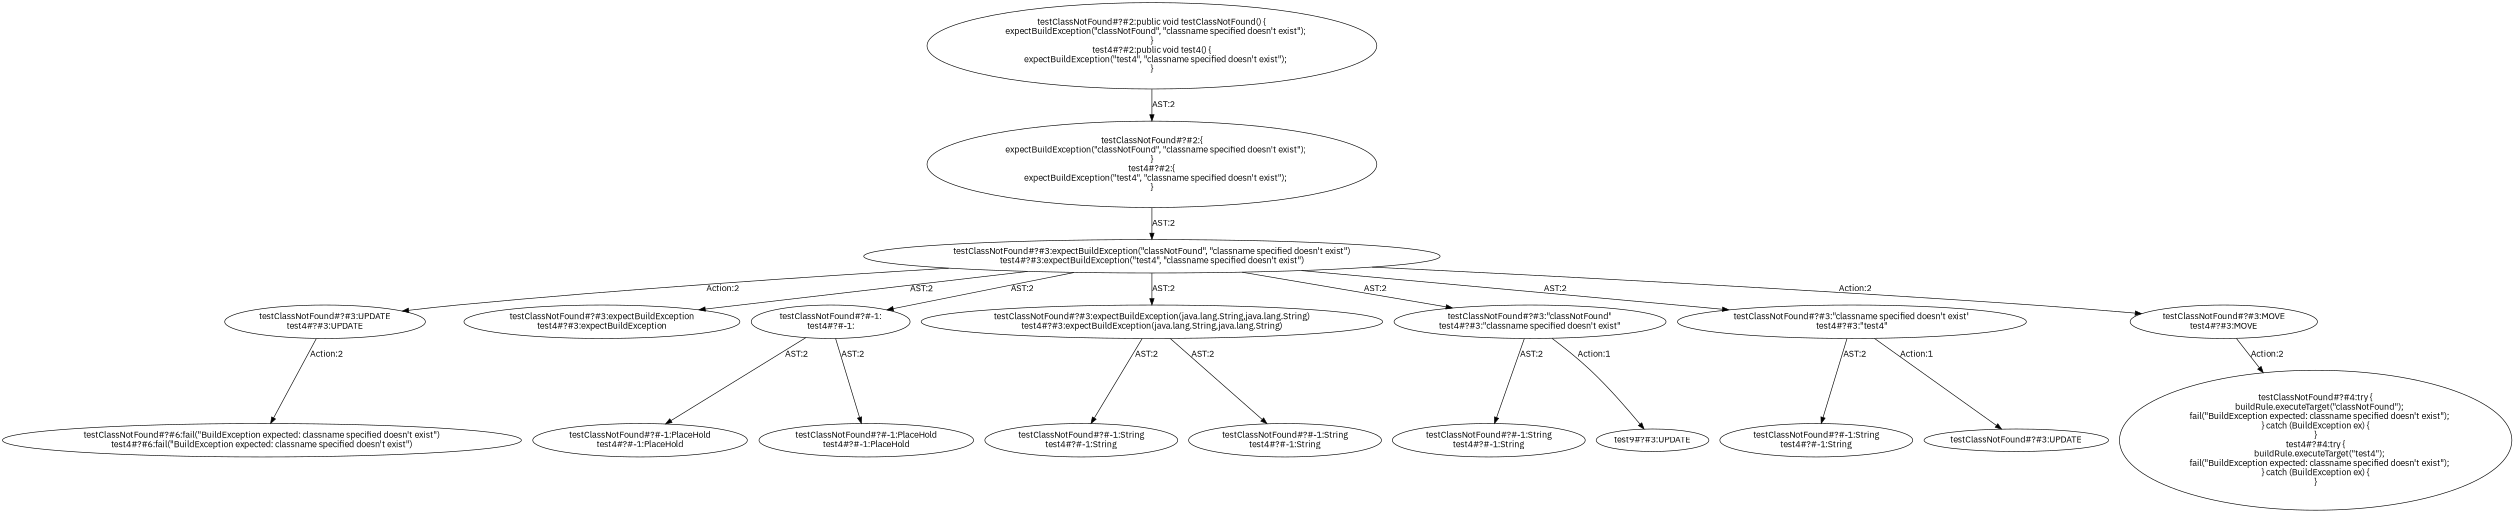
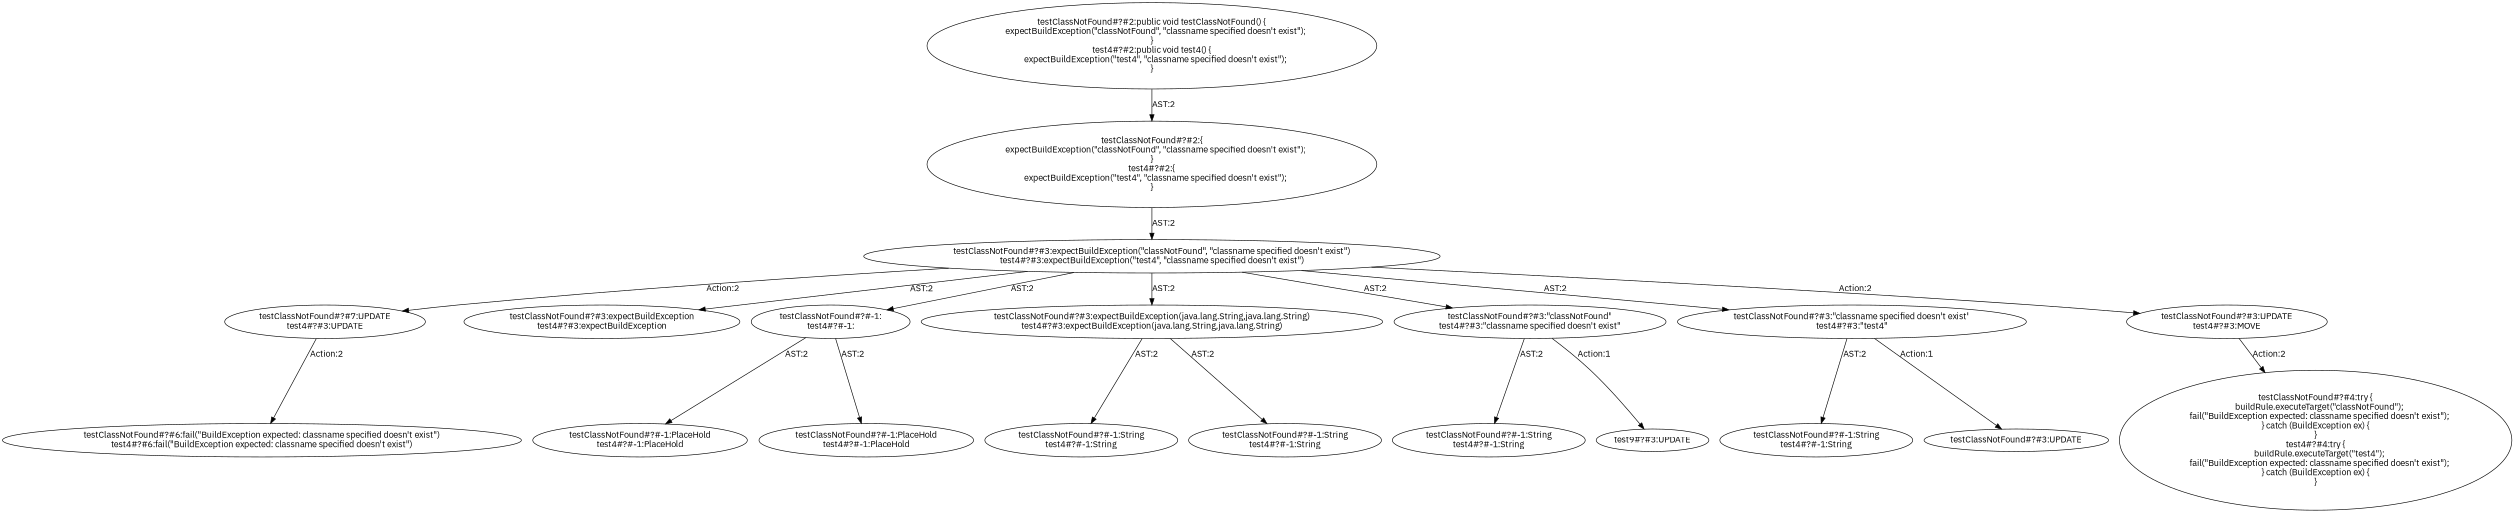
(325, 322) -> (325, 322)
(2224, 322) -> (2227, 322)
